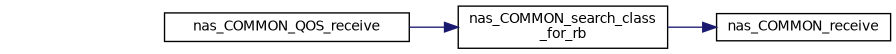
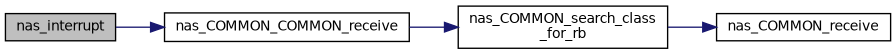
none -> (61, 27)
(287, 27) -> (287, 27)
